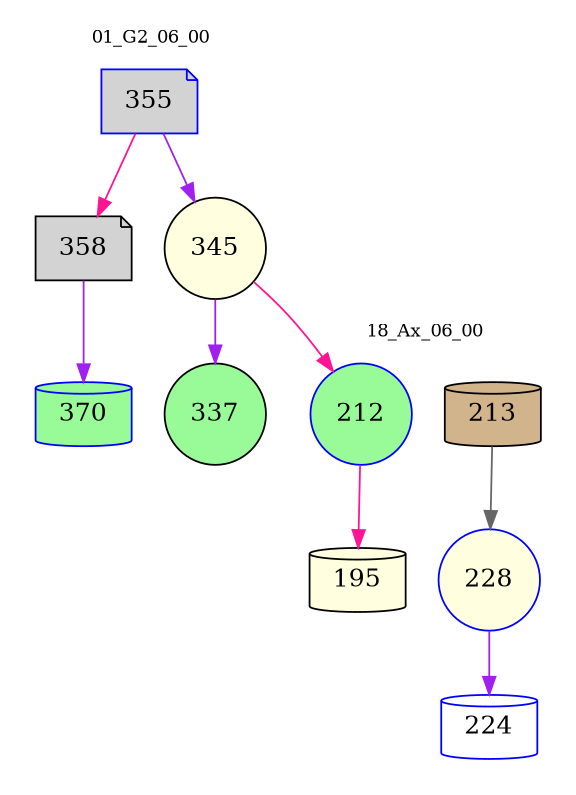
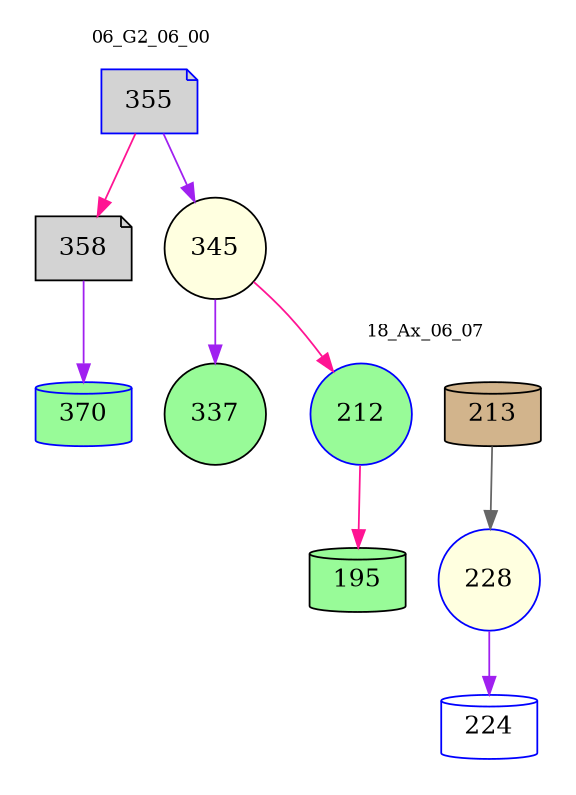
(151, 38) -> (151, 38)
(425, 332) -> (425, 332)
(358, 580) -> (358, 580)
